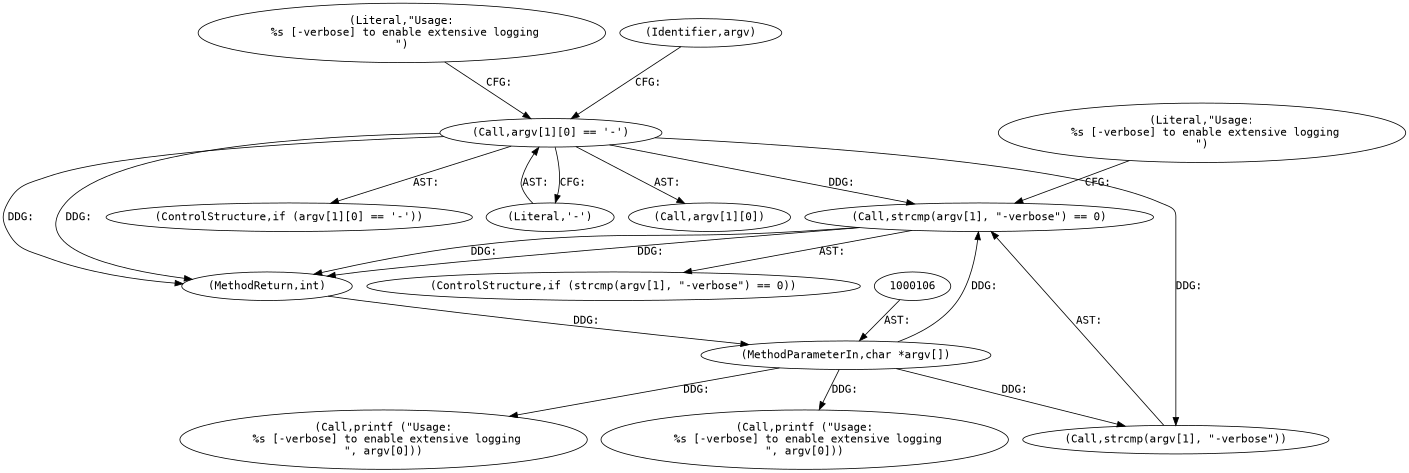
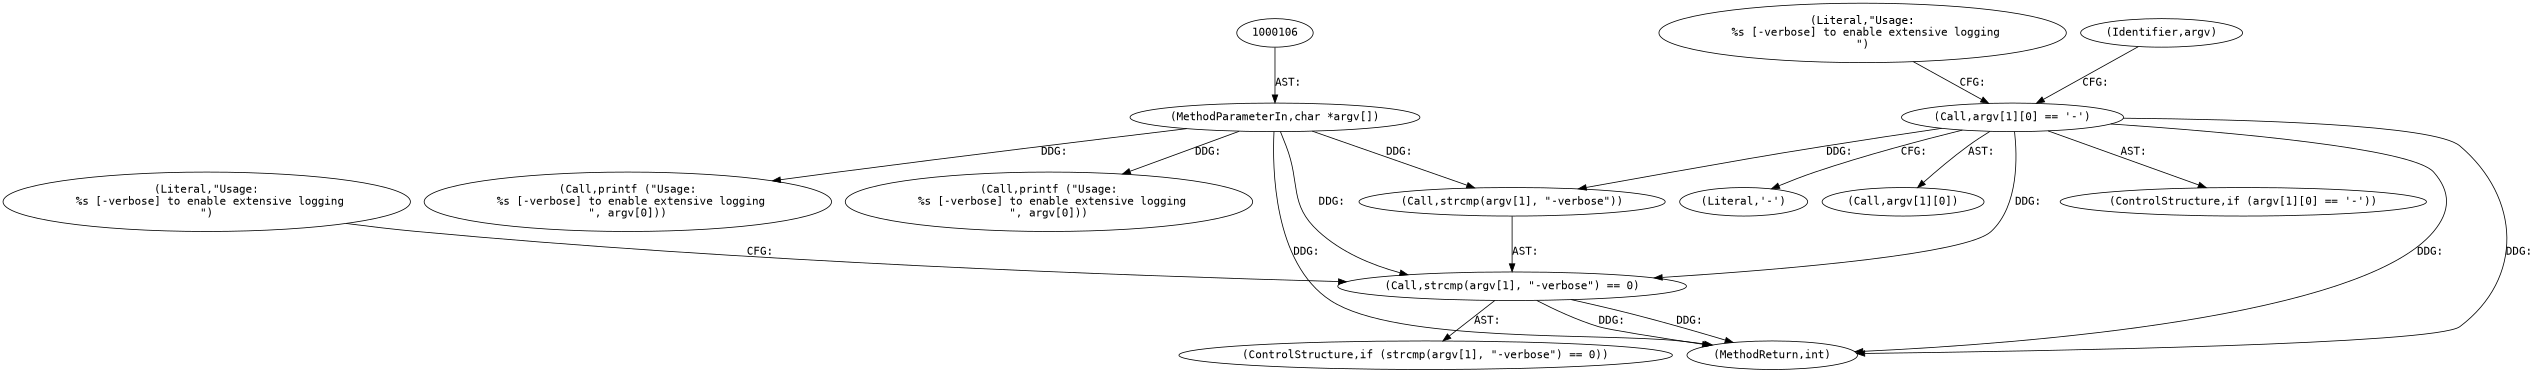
(522, 179) -> none
(534, 321) -> (1423, 326)
